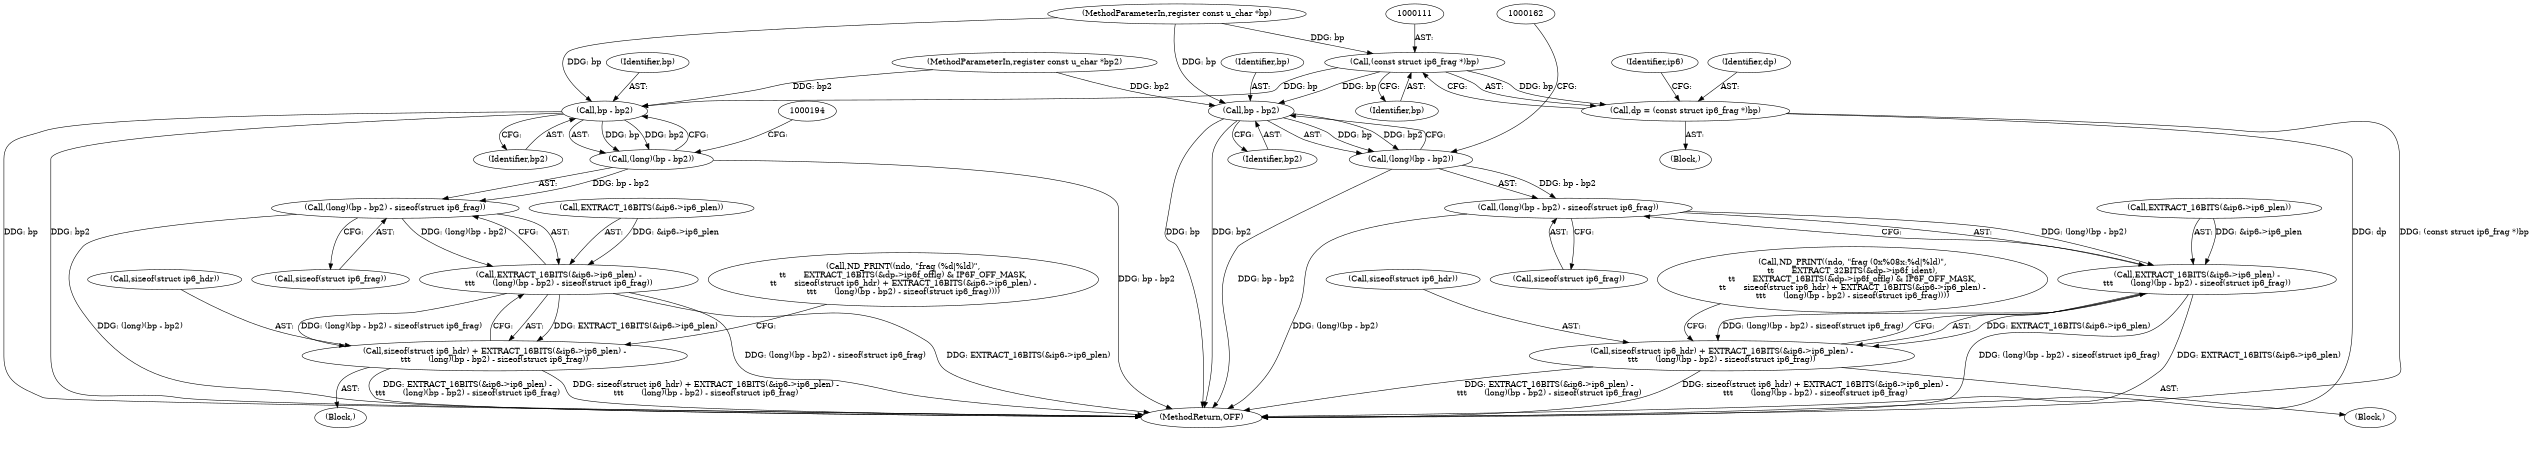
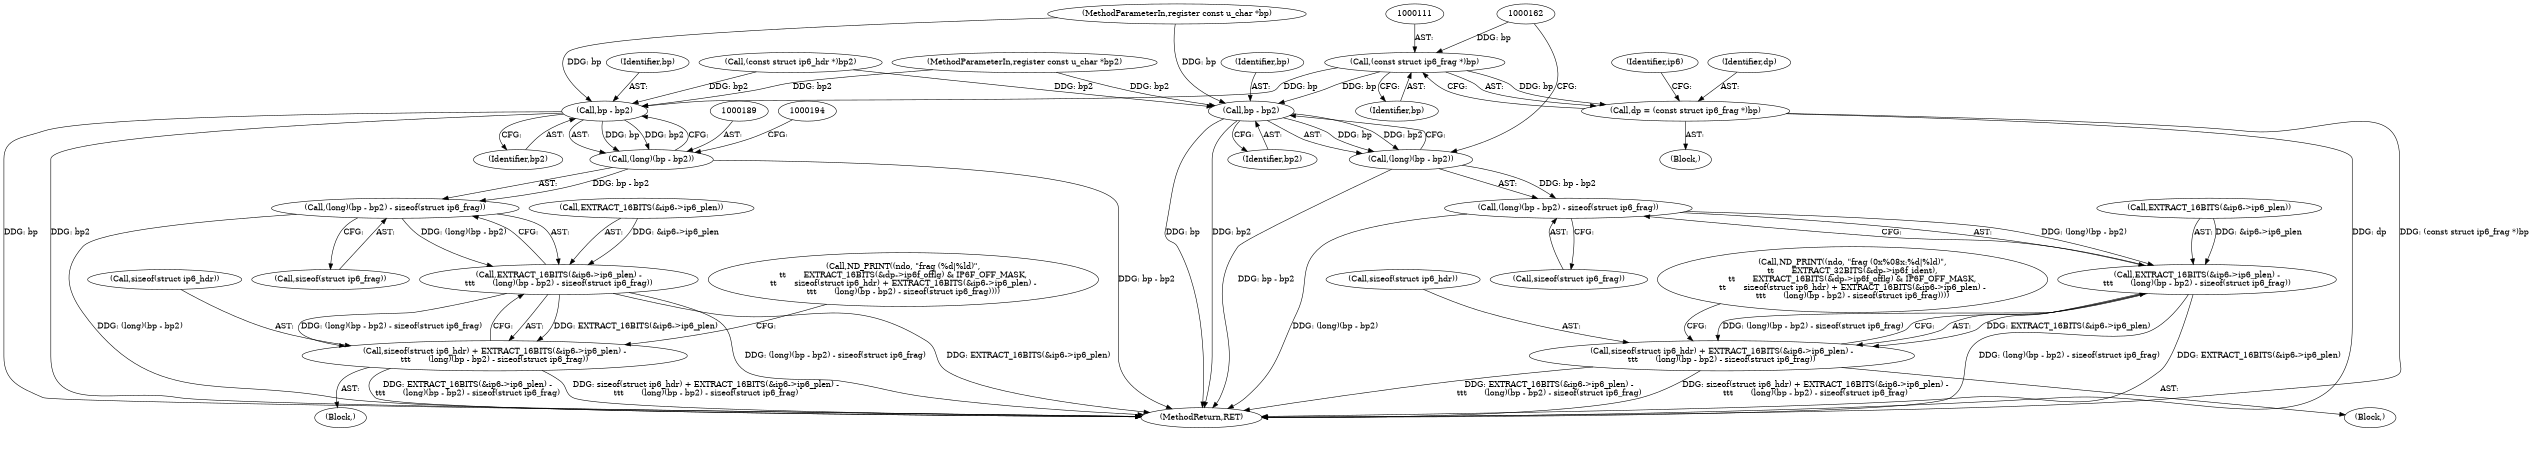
(1294, 38) -> (1475, 36)
none -> (791, 63)
none -> (739, 111)
(1202, 418) -> (1202, 418)
